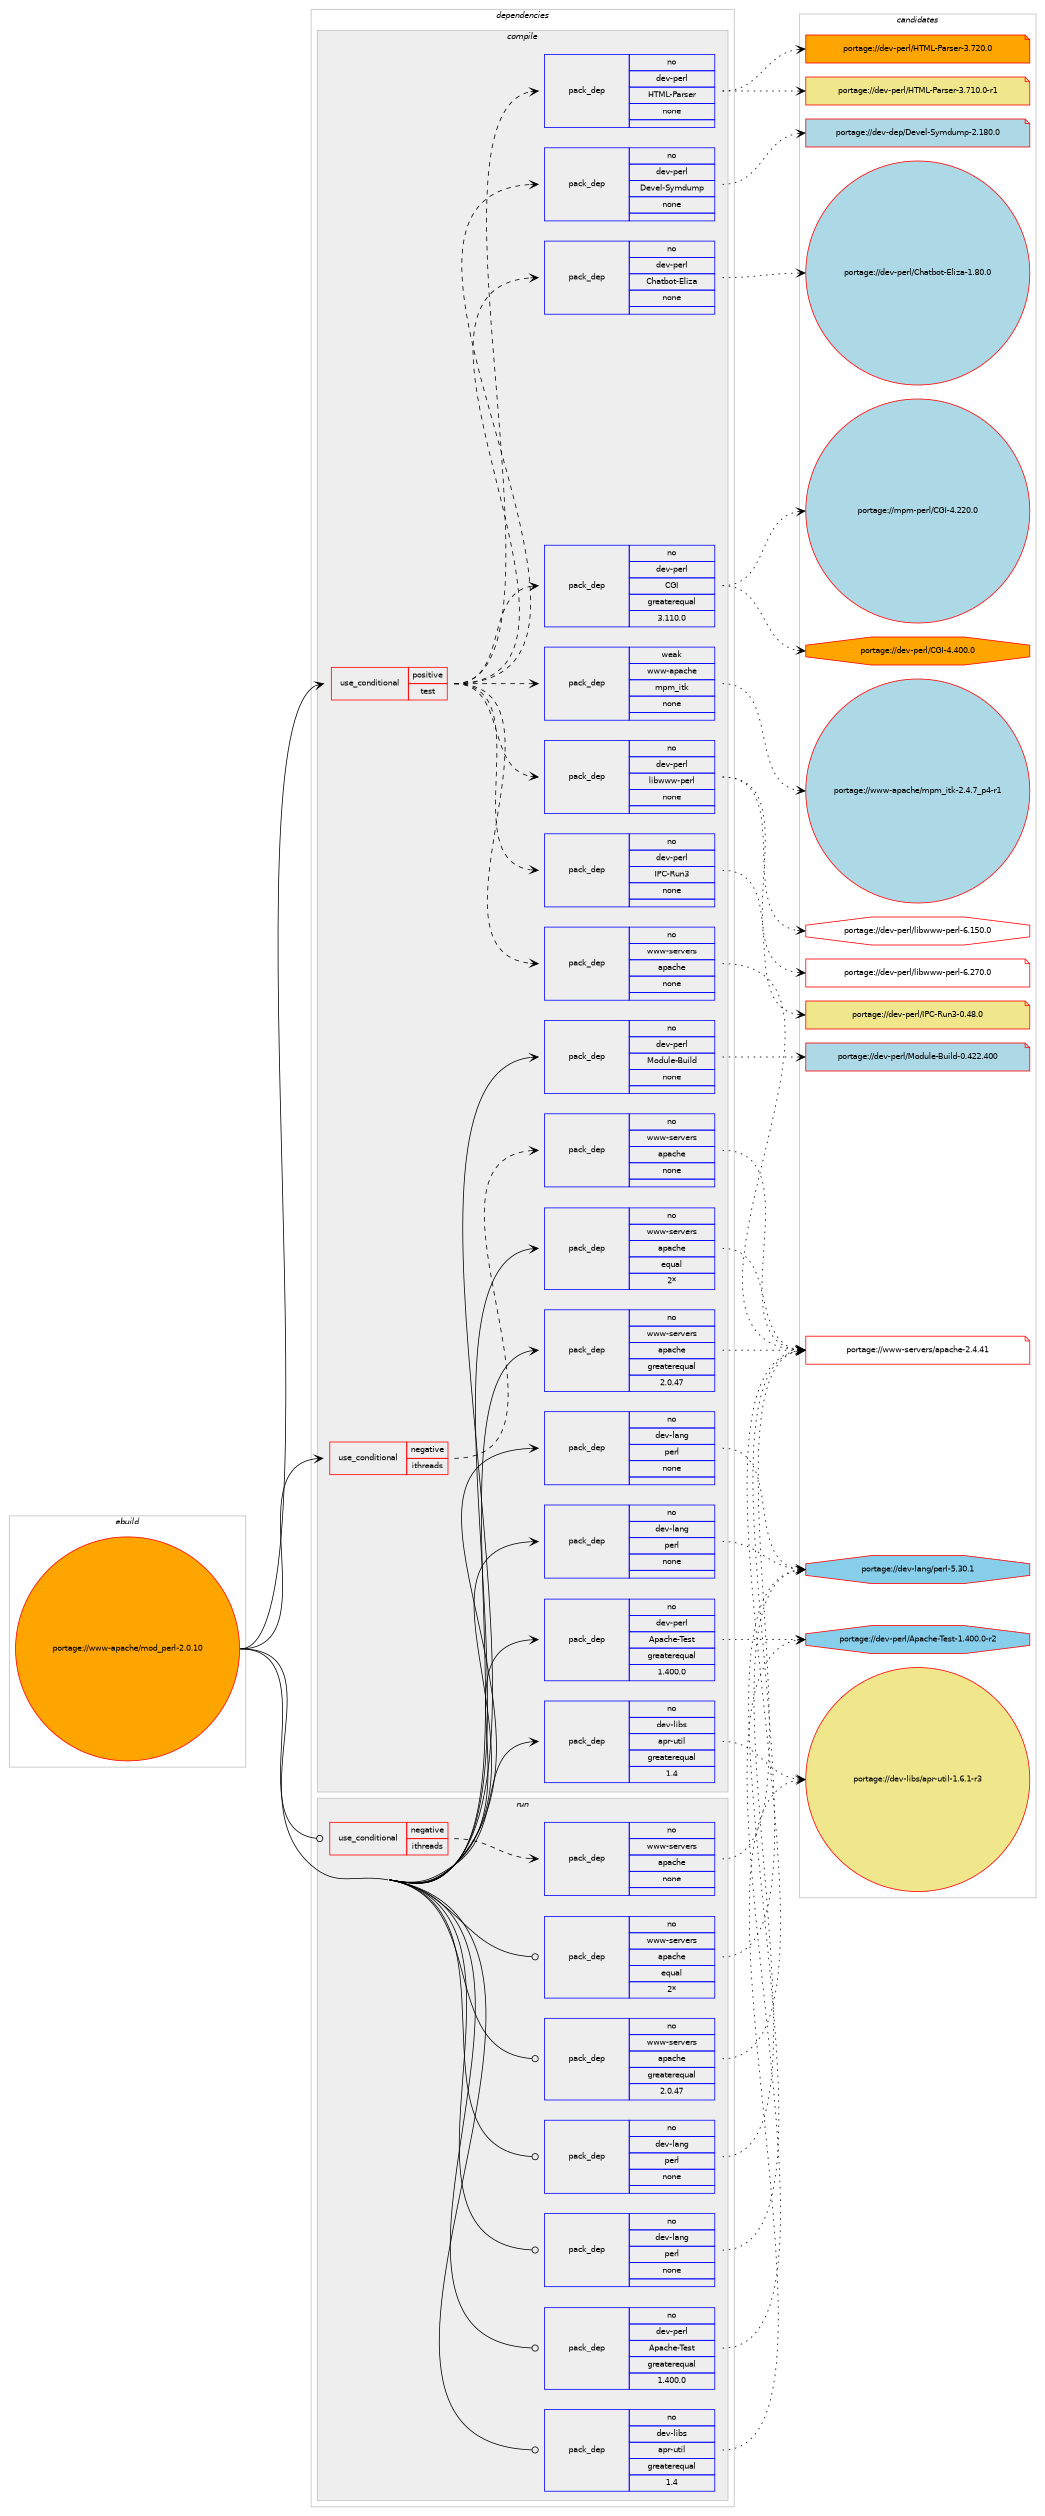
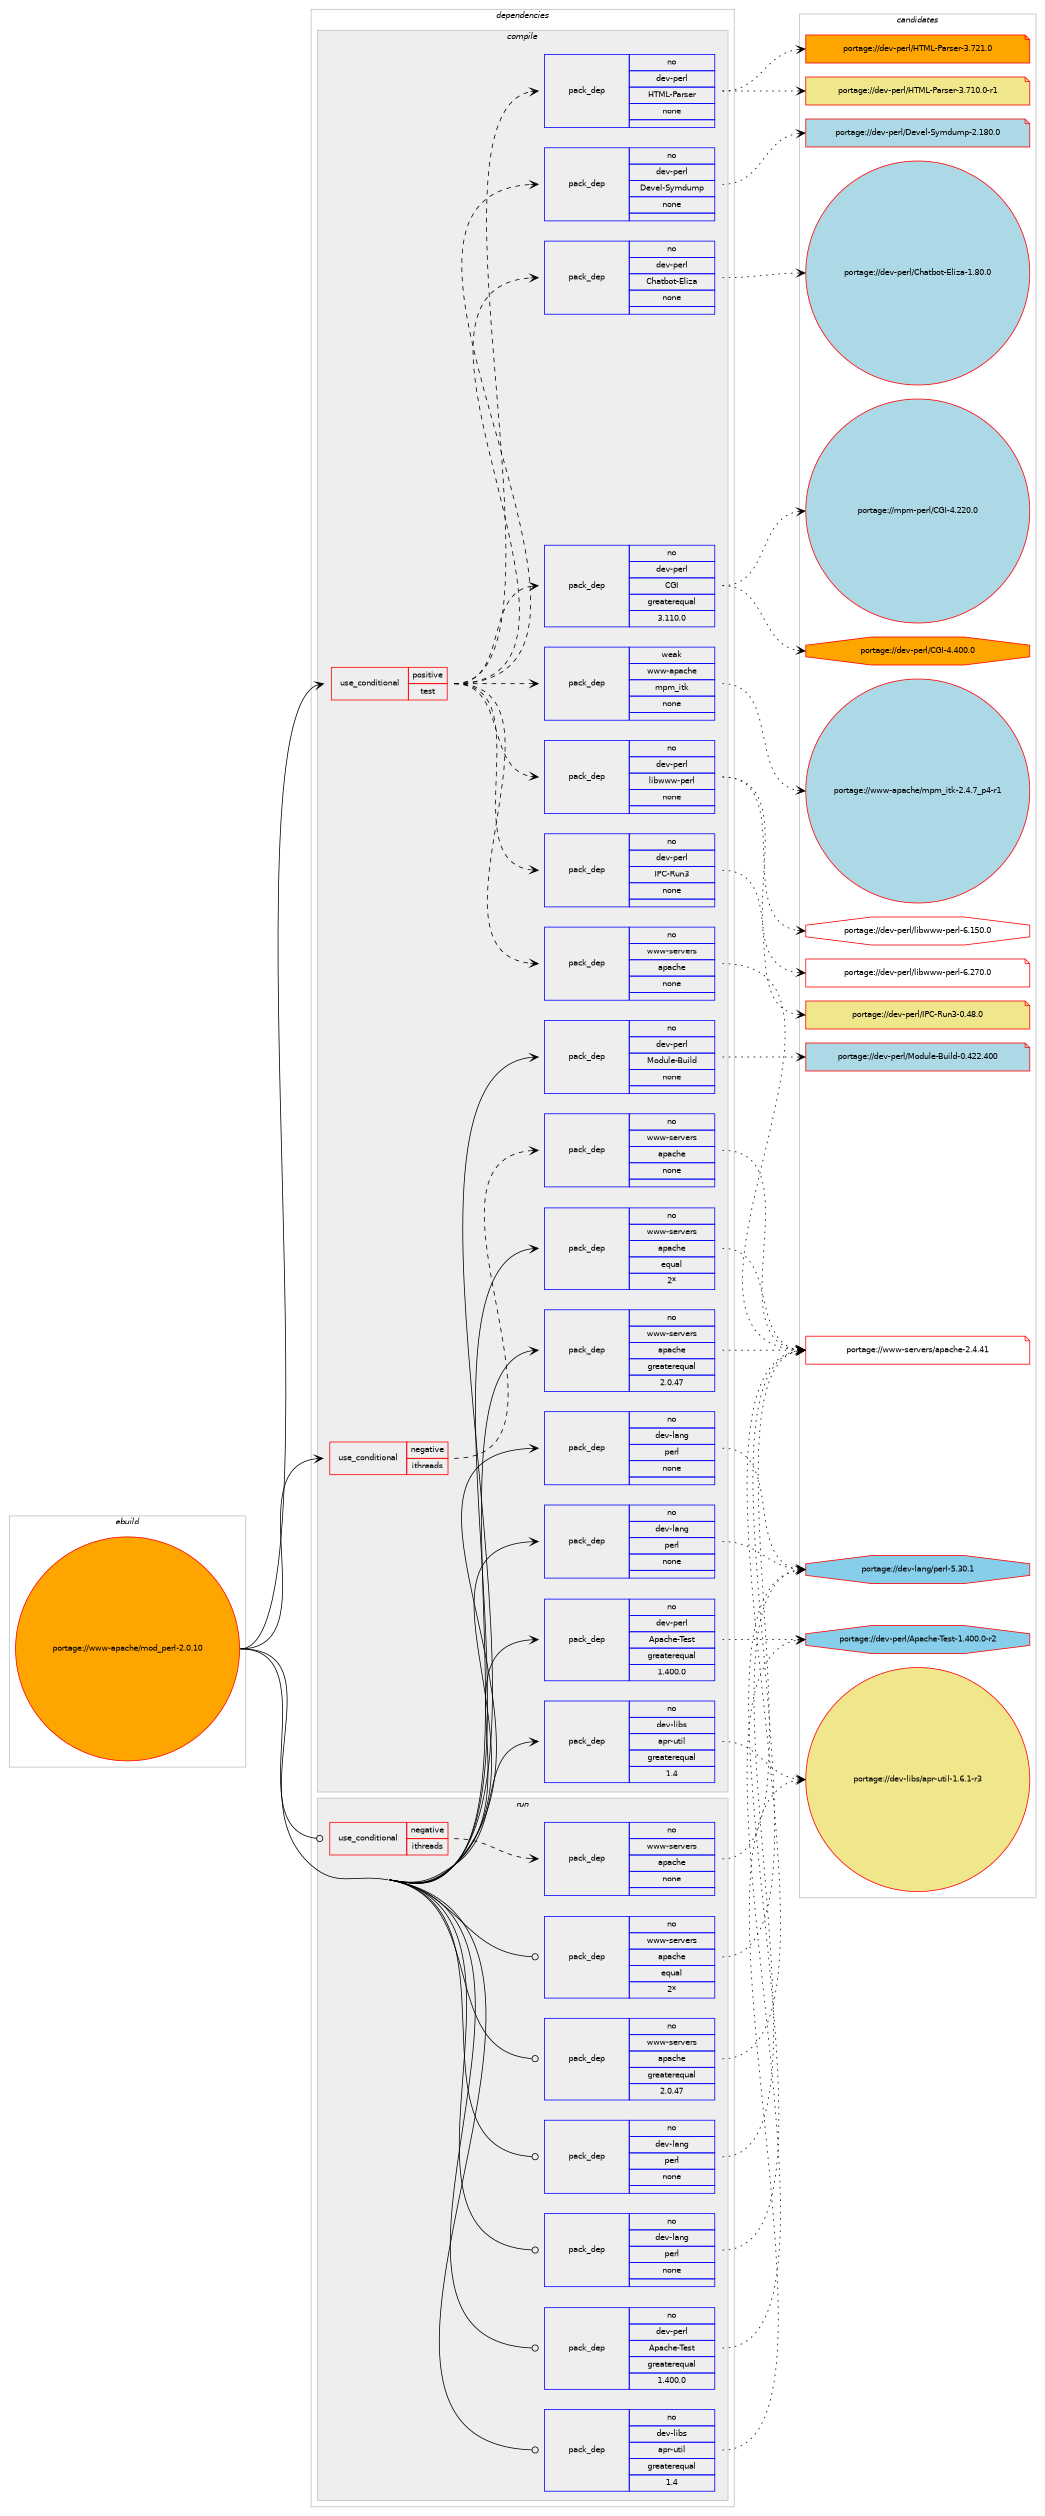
(918, 49) -> (918, 49)
(918, 133) -> (918, 133)
